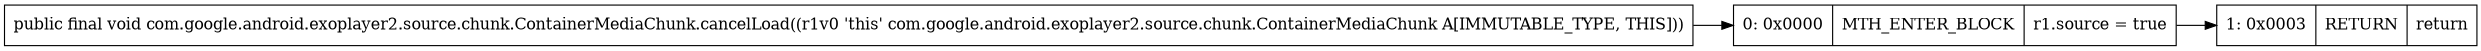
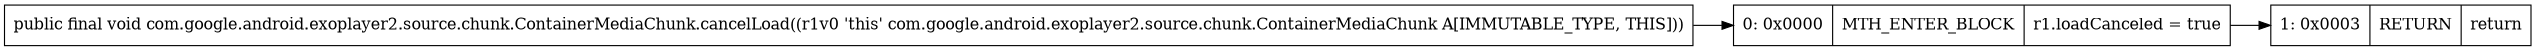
(2100, 25) -> (2127, 25)
